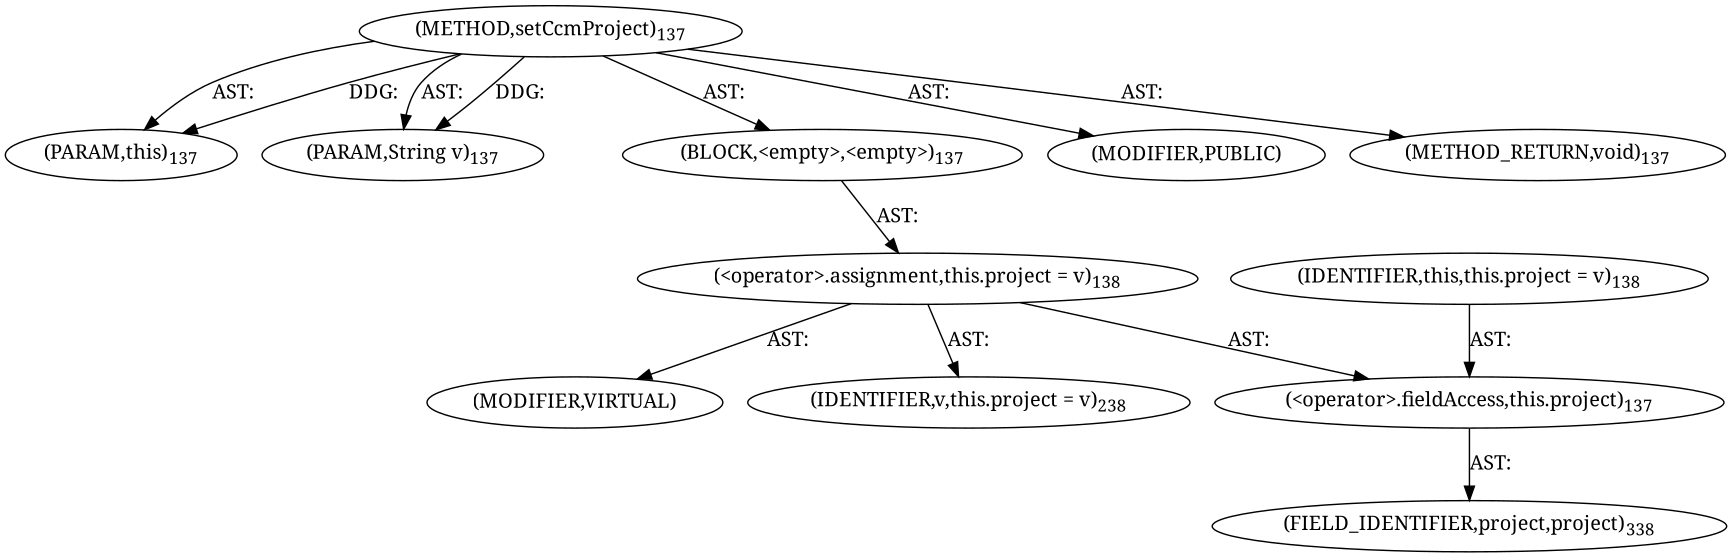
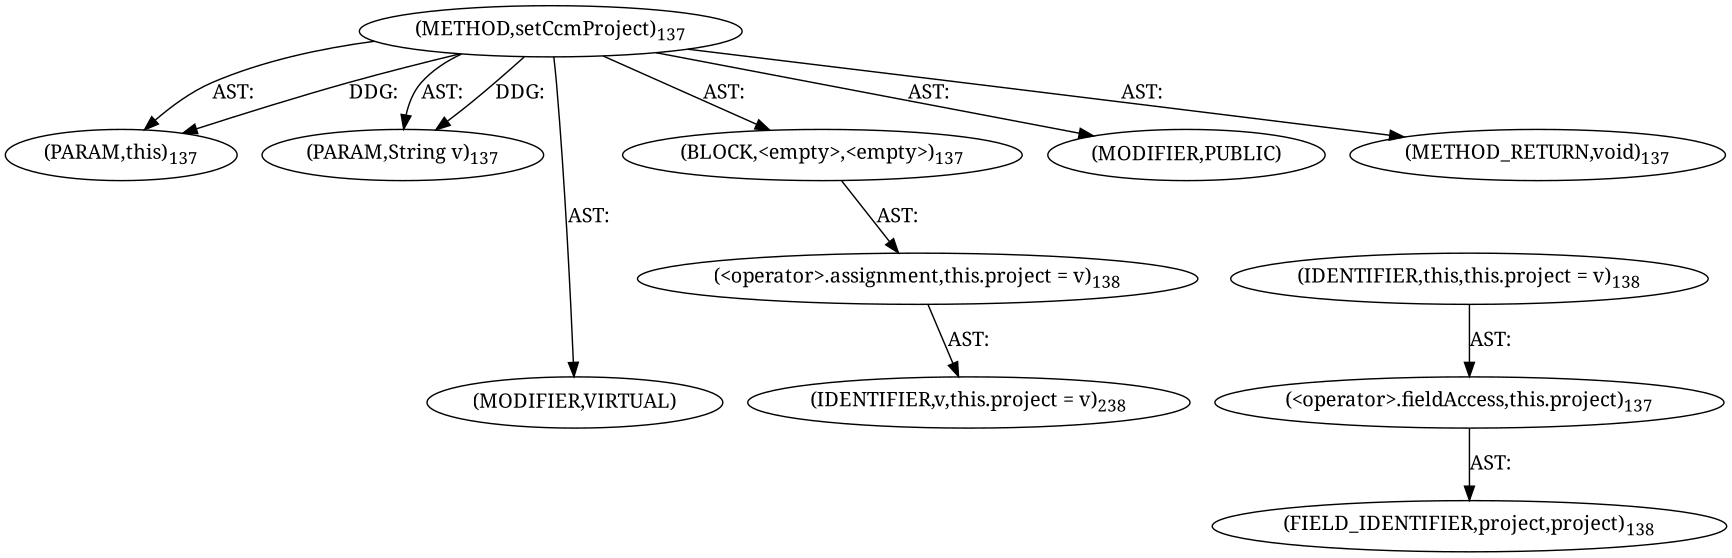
(751, 339) -> (566, 210)
(1187, 339) -> none
(1641, 524) -> (1641, 524)
